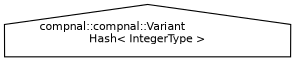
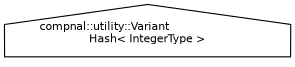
(148, 33) -> (148, 33)
